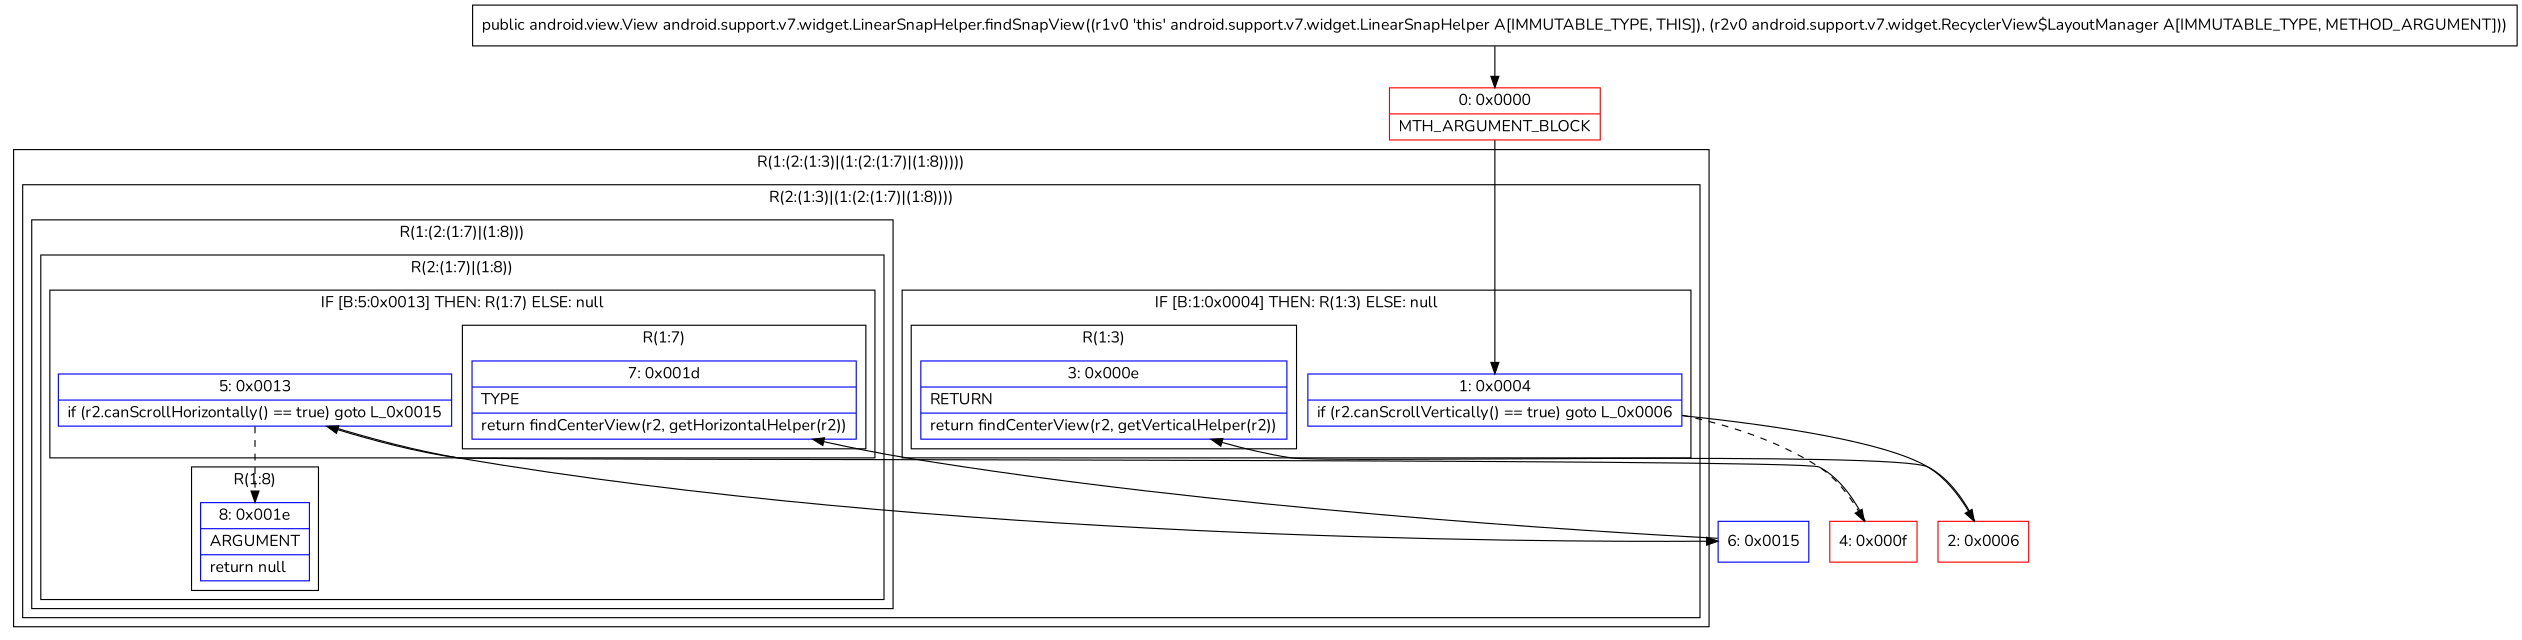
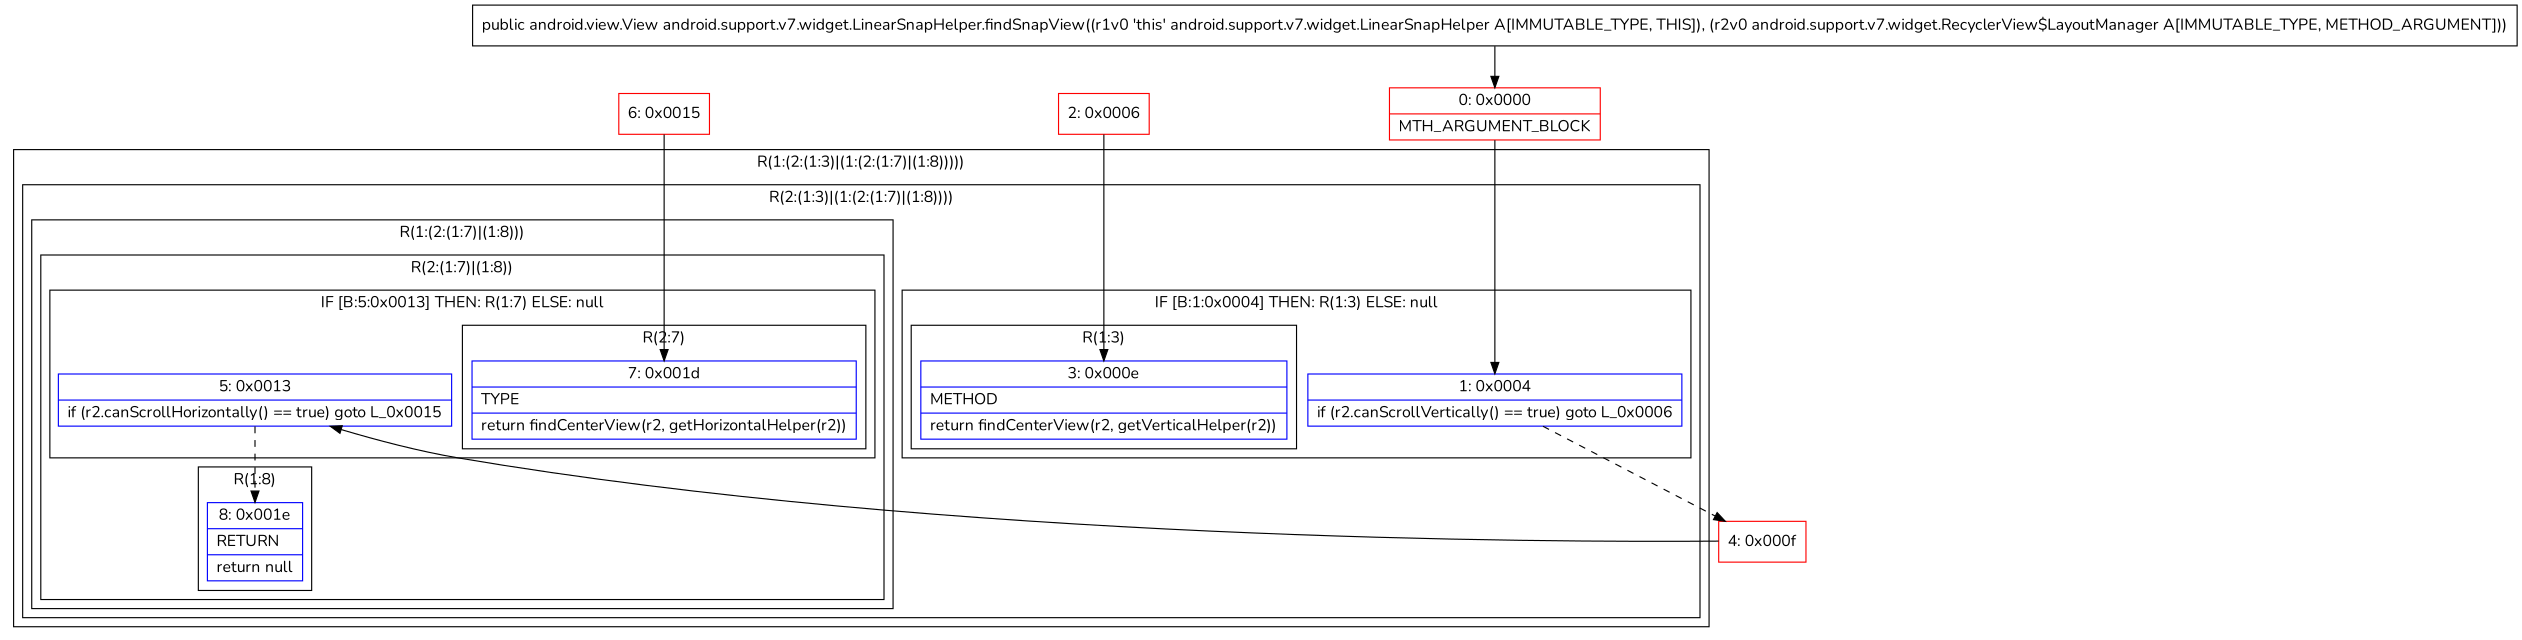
(664, 338) -> (664, 338)
(962, 400) -> (964, 400)
(1837, 438) -> none
(1015, 520) -> none
(255, 541) -> (248, 541)
(1763, 542) -> (664, 114)
